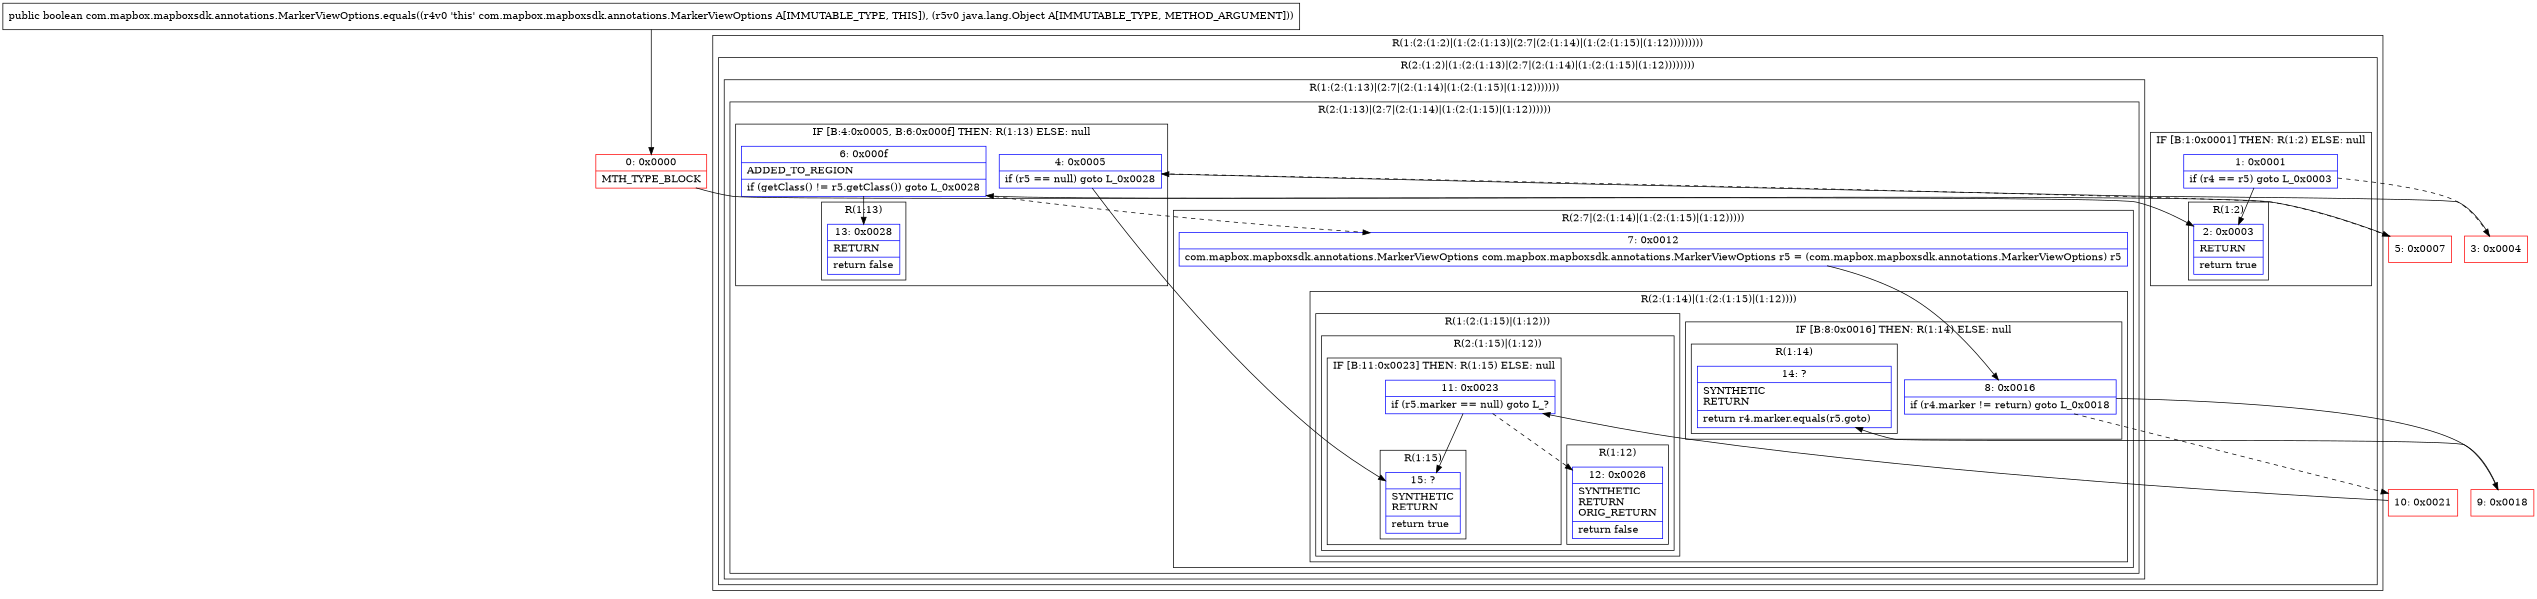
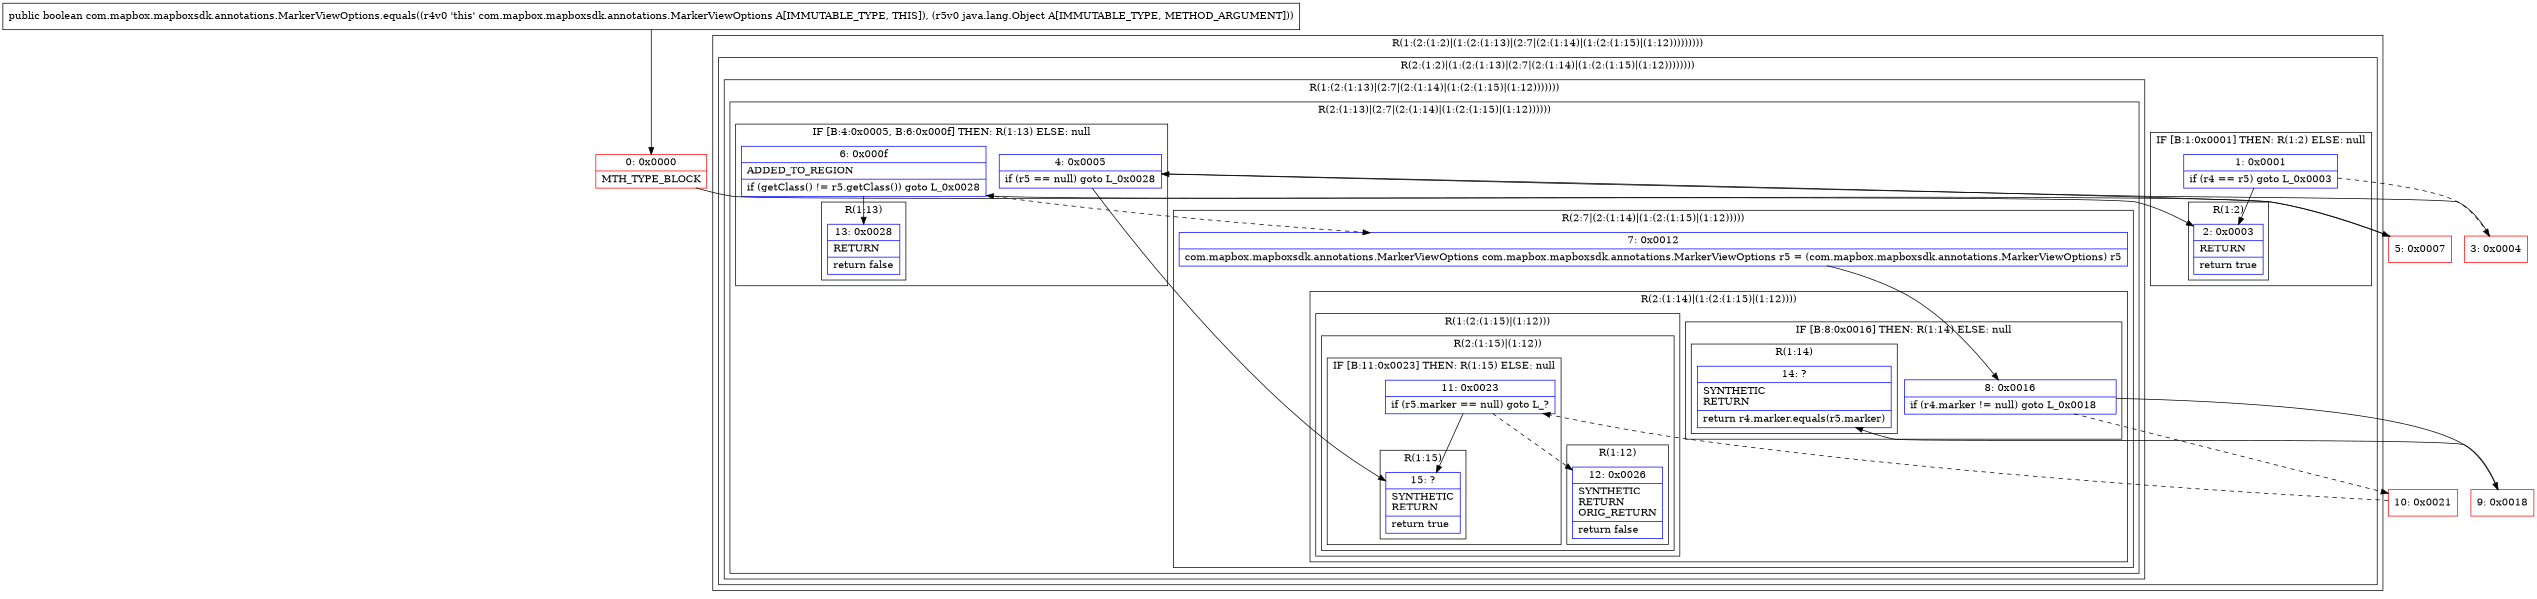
(1775, 188) -> (1775, 188)
(2010, 405) -> (2003, 405)
(1787, 419) -> (1794, 419)
(1968, 470) -> (1968, 470)
